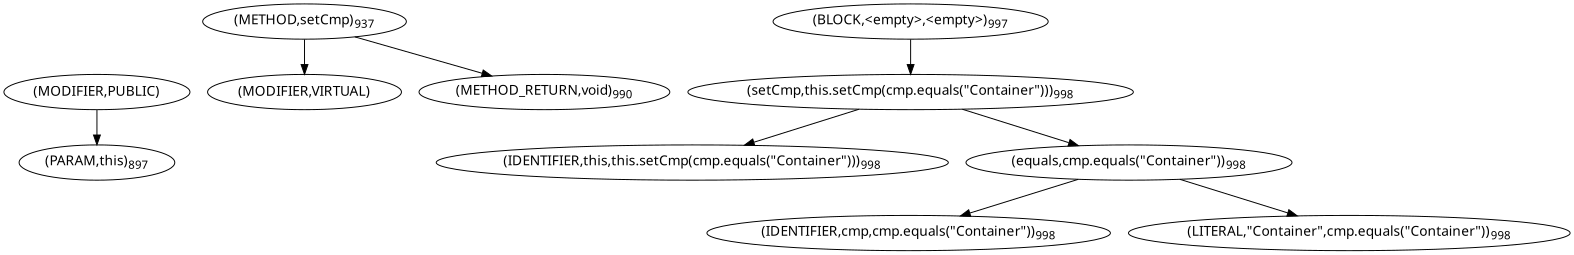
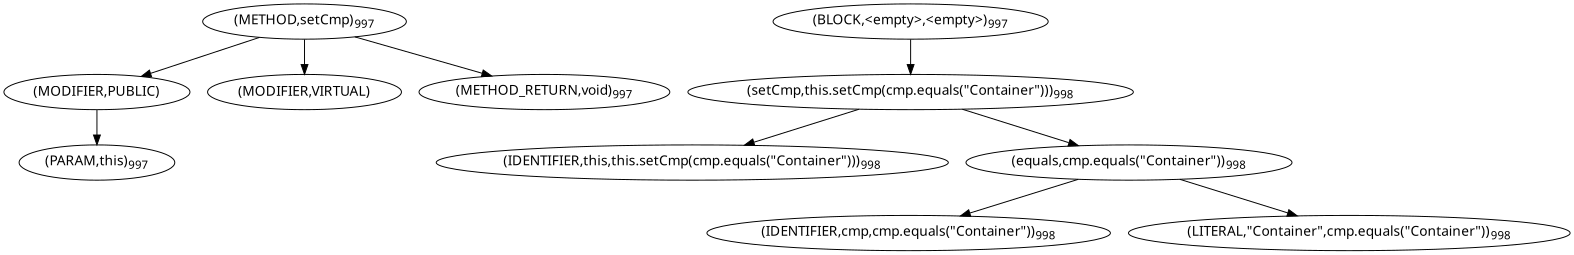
(365, 20) -> (365, 20)
none -> (205, 55)
(623, 91) -> (623, 91)
(139, 161) -> (139, 161)
